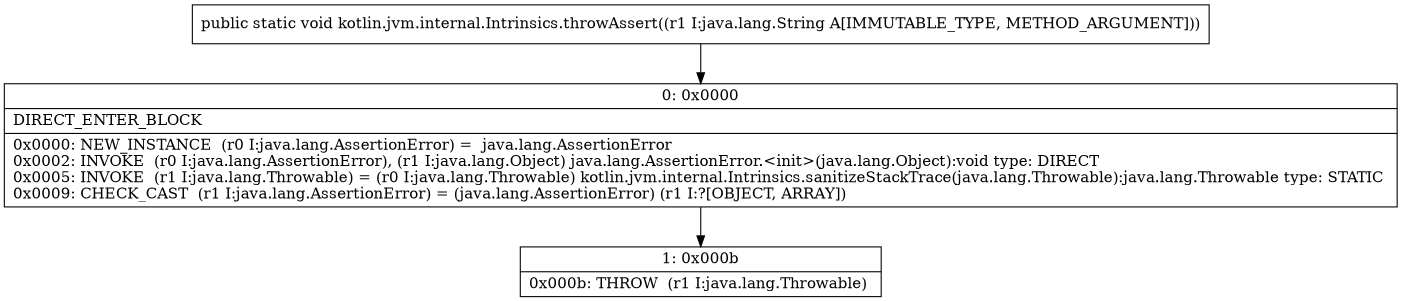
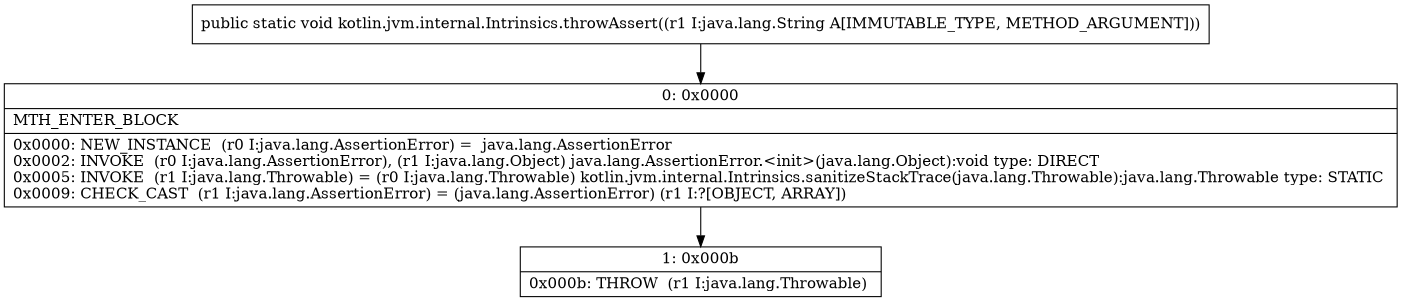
(108, 120) -> (96, 120)
